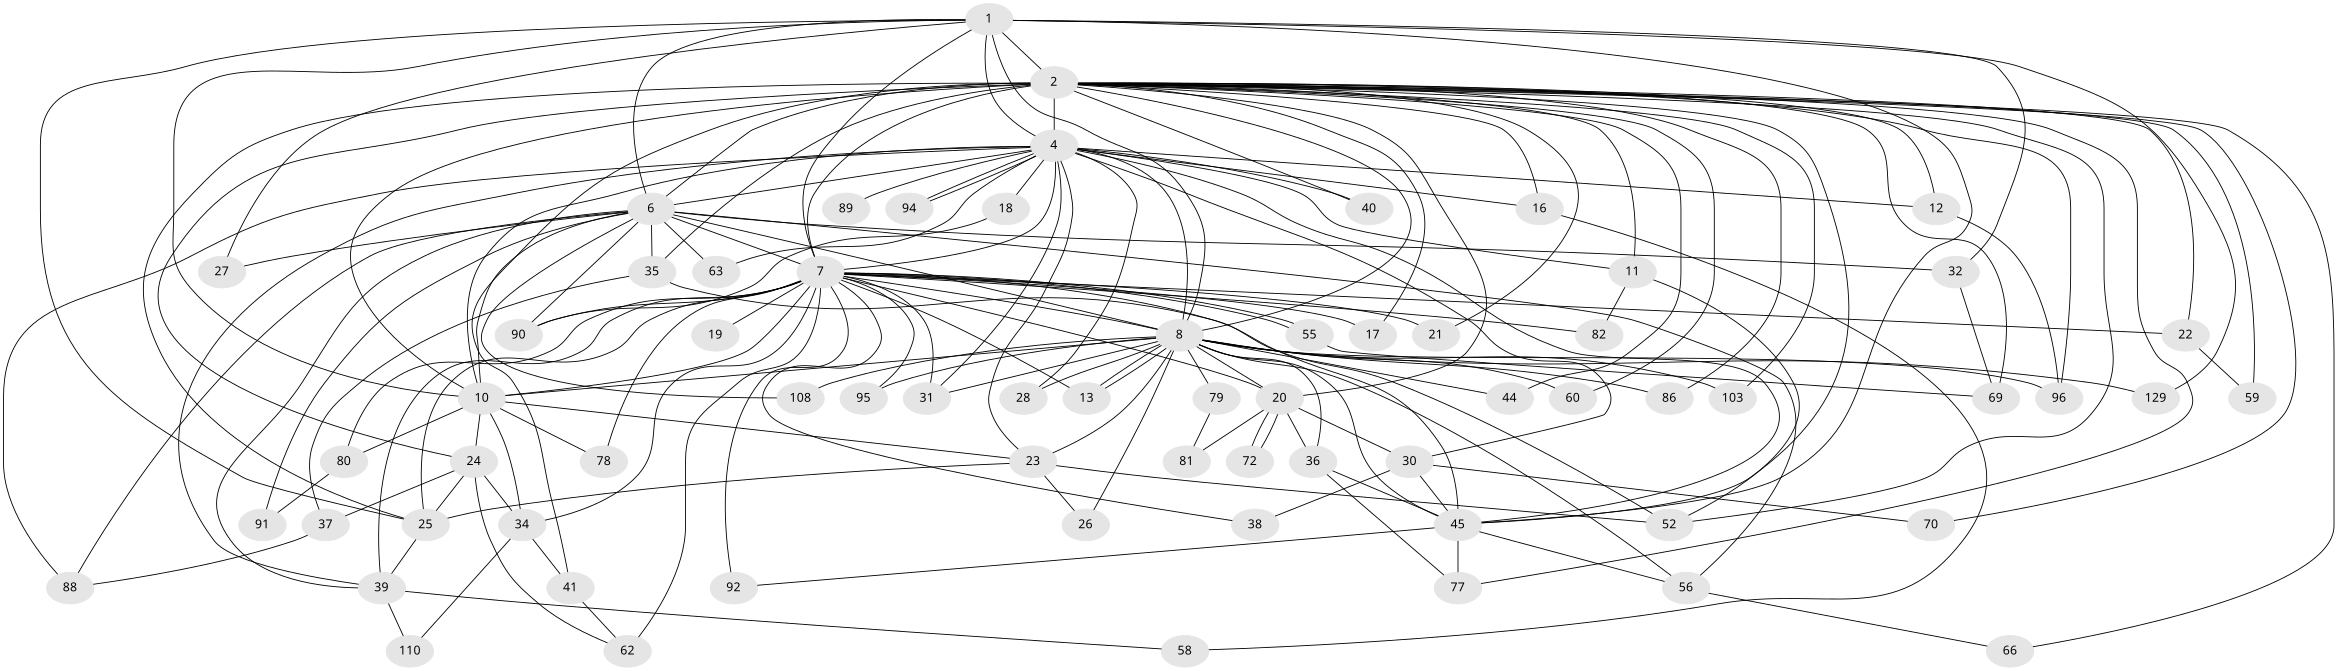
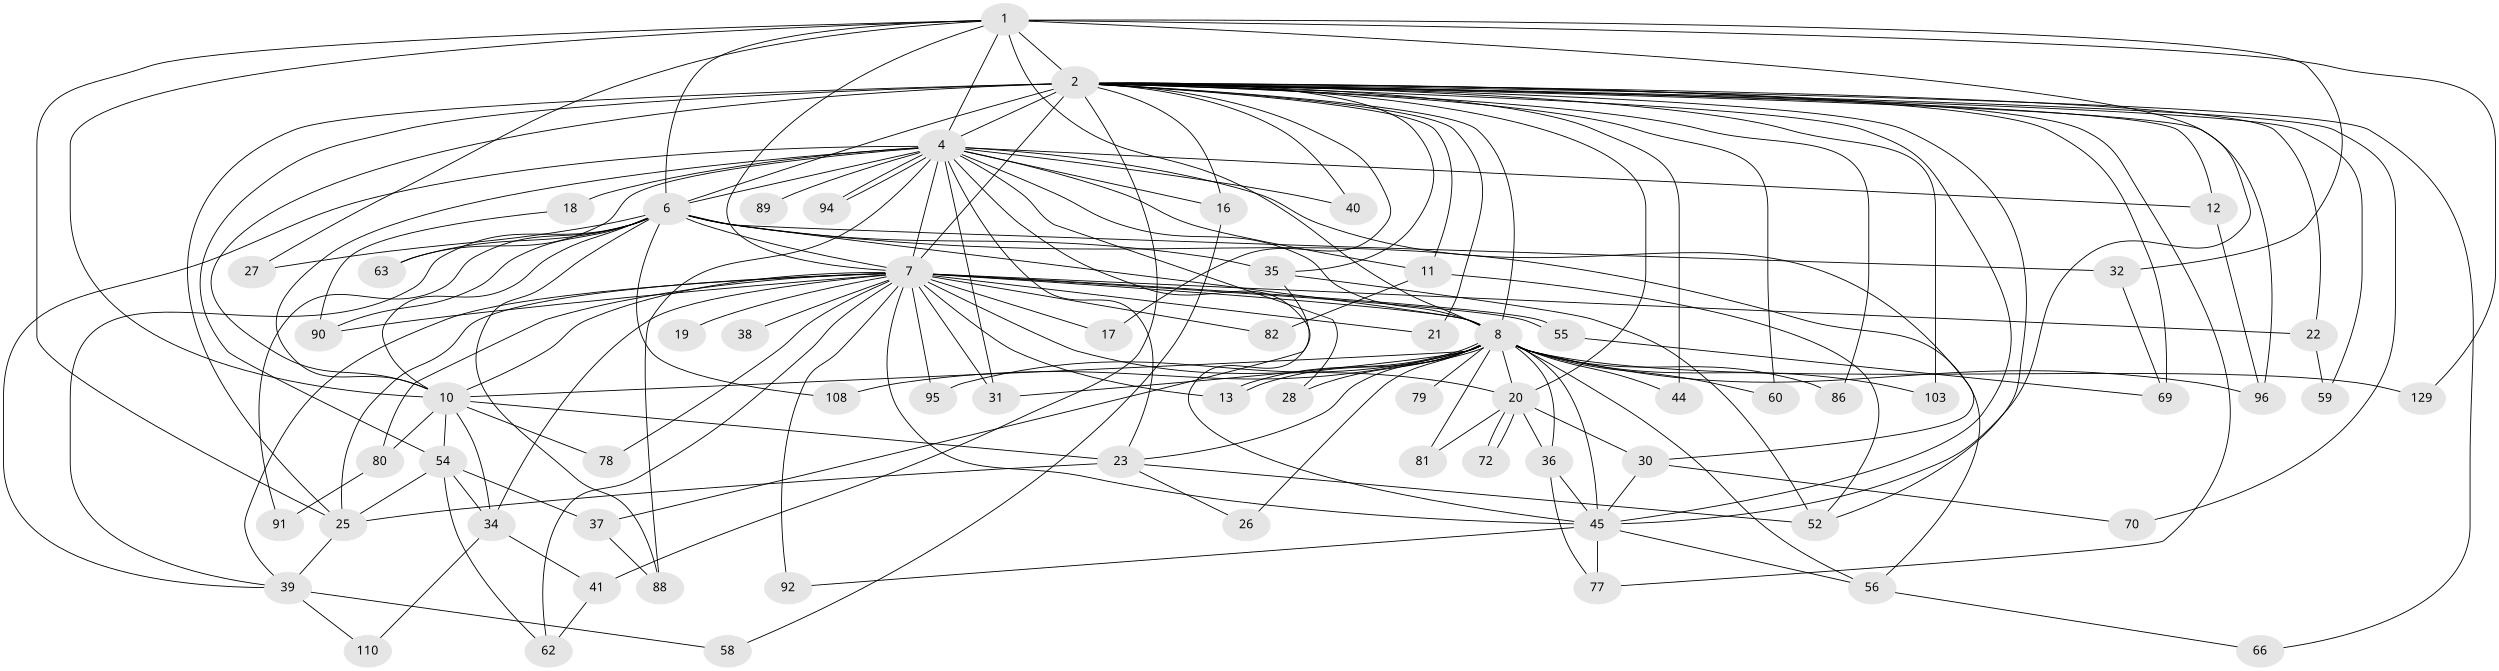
(1202, 430) -> (1461, 398)
(474, 462) -> (443, 462)
(1318, 499) -> none
